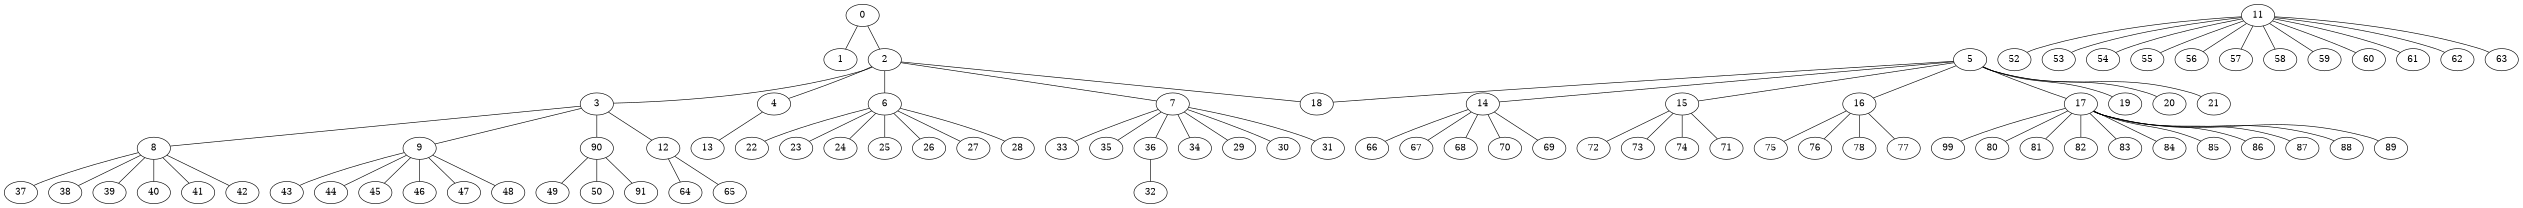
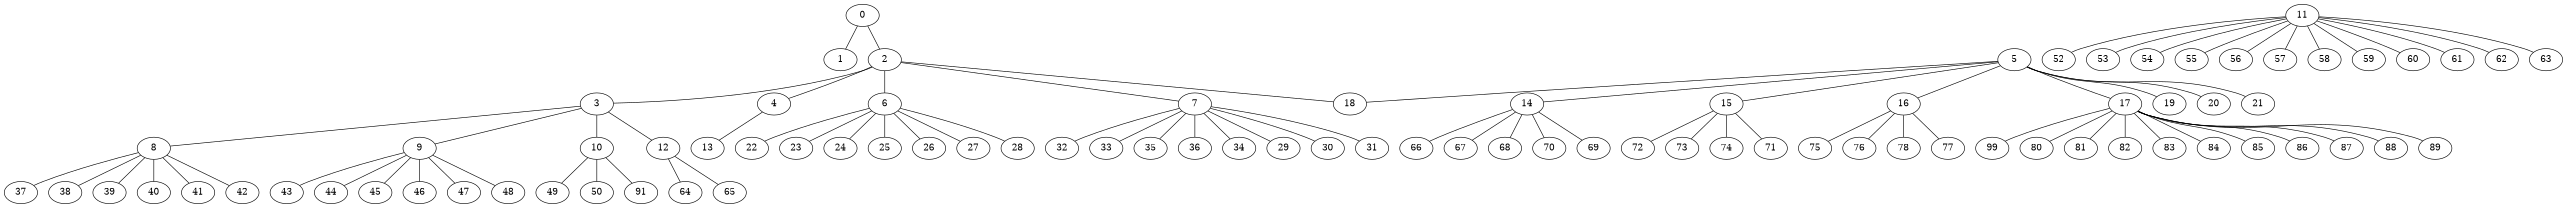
(597, 148) -> (597, 148)
(1151, 170) -> (1127, 123)
